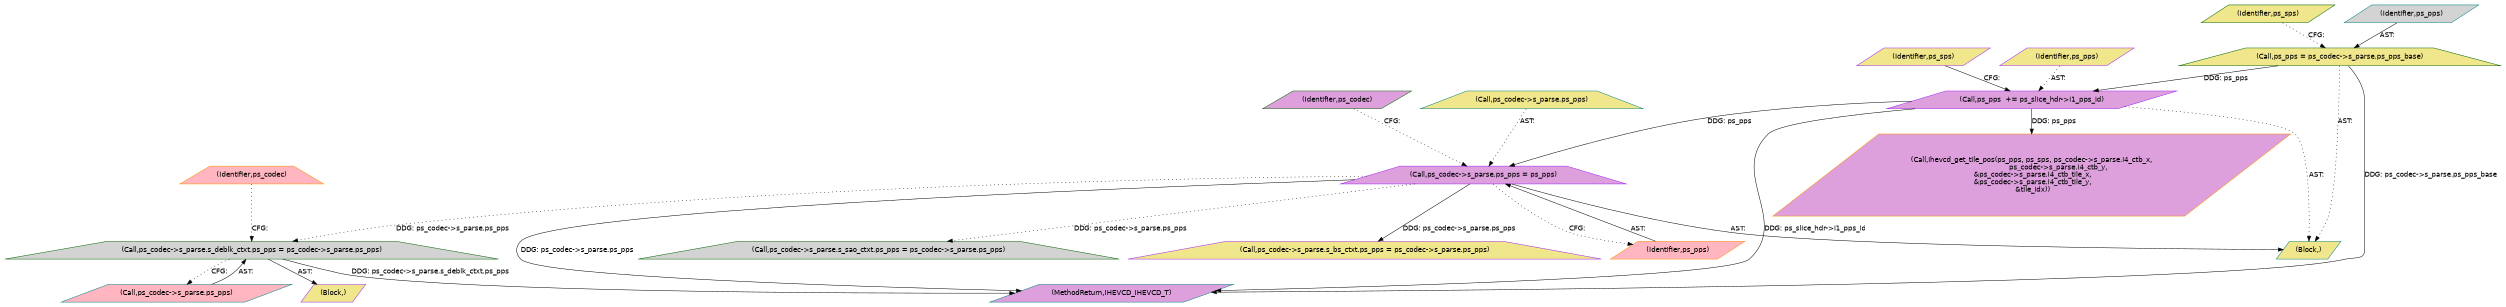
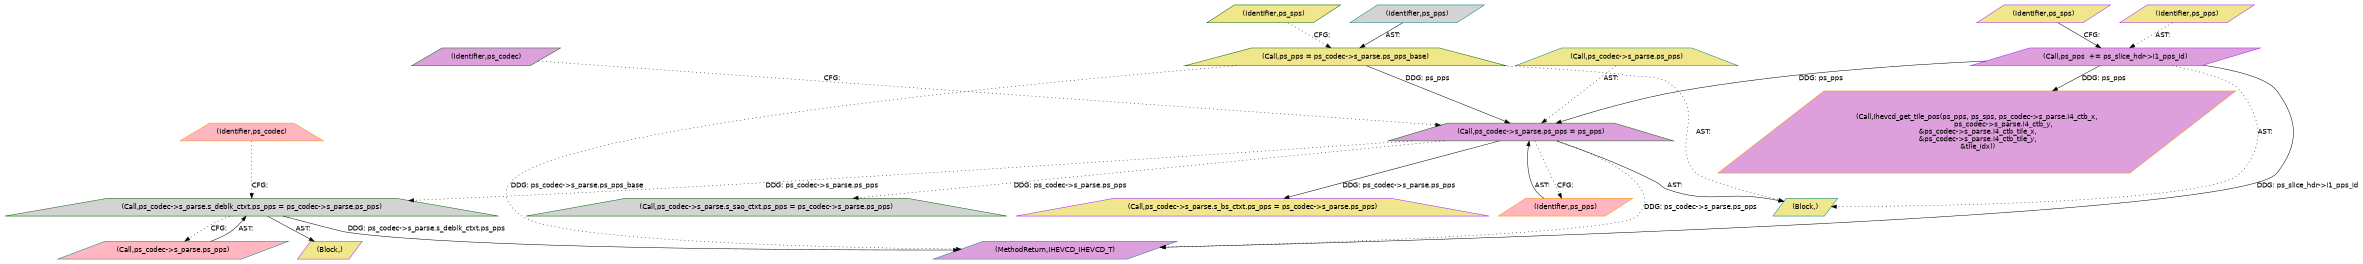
(2188, 78) -> (1436, 93)
(1483, 175) -> (1531, 132)
(678, 216) -> (1480, 235)
(1888, 283) -> (633, 140)
